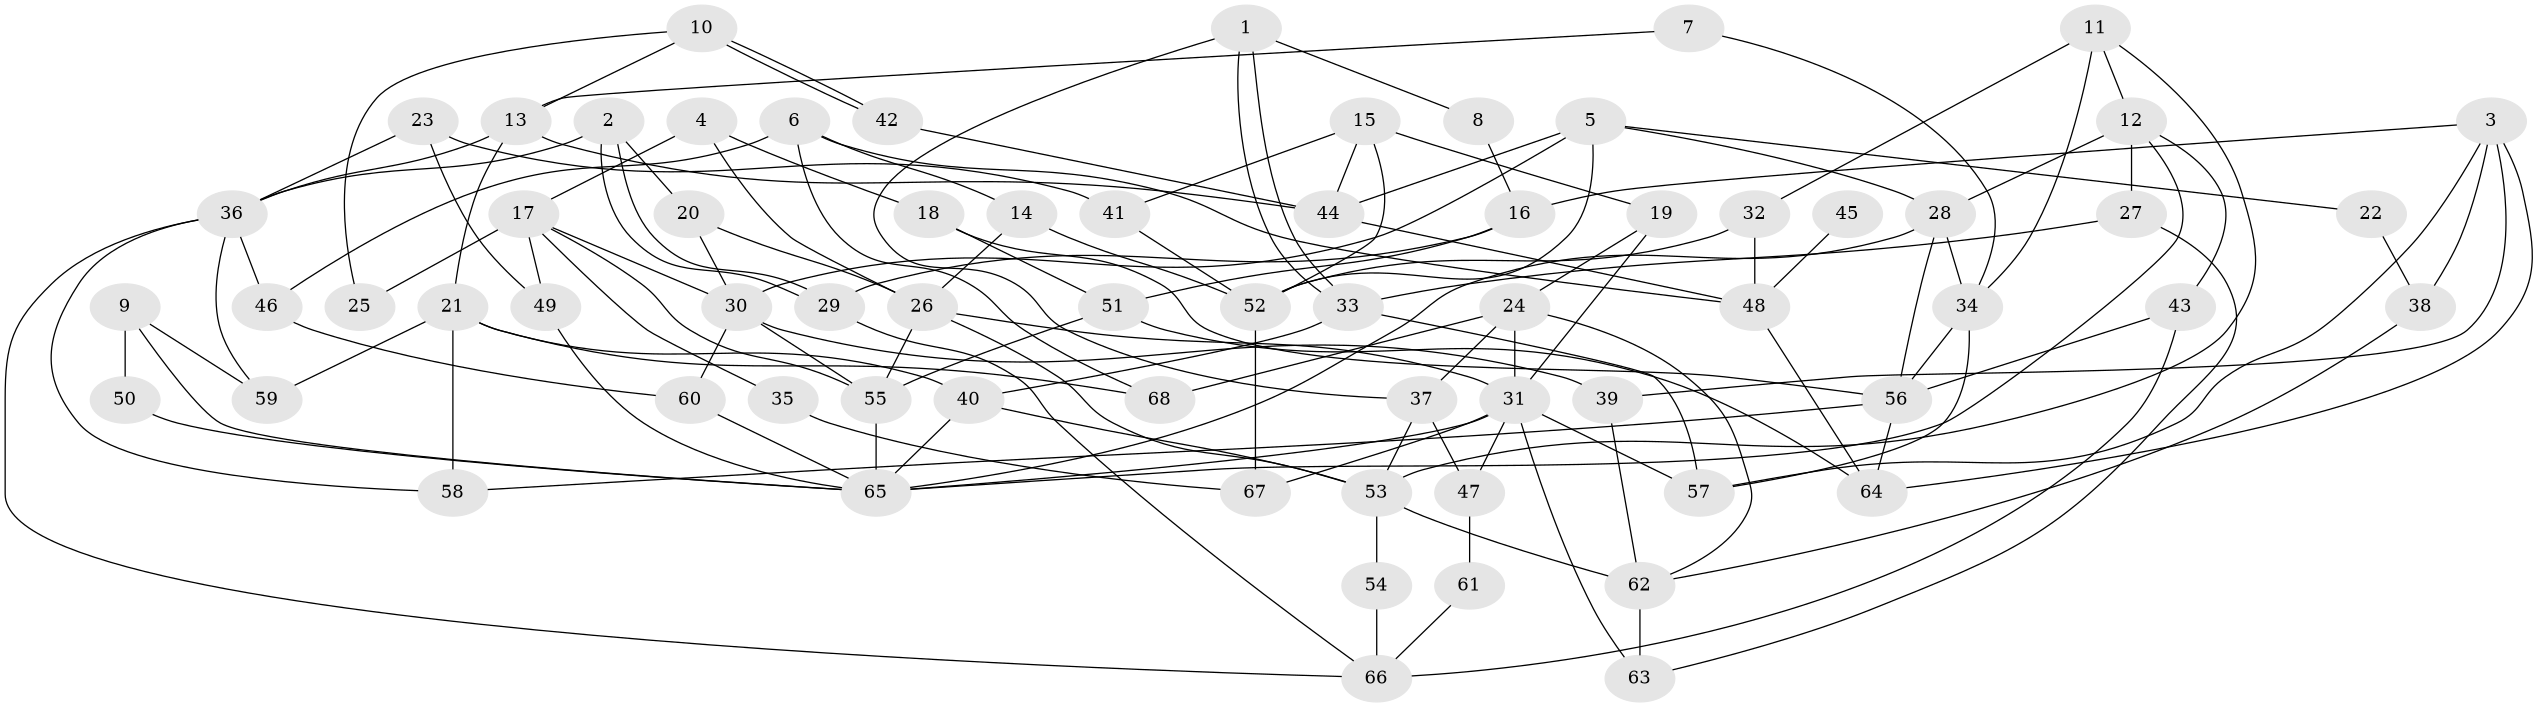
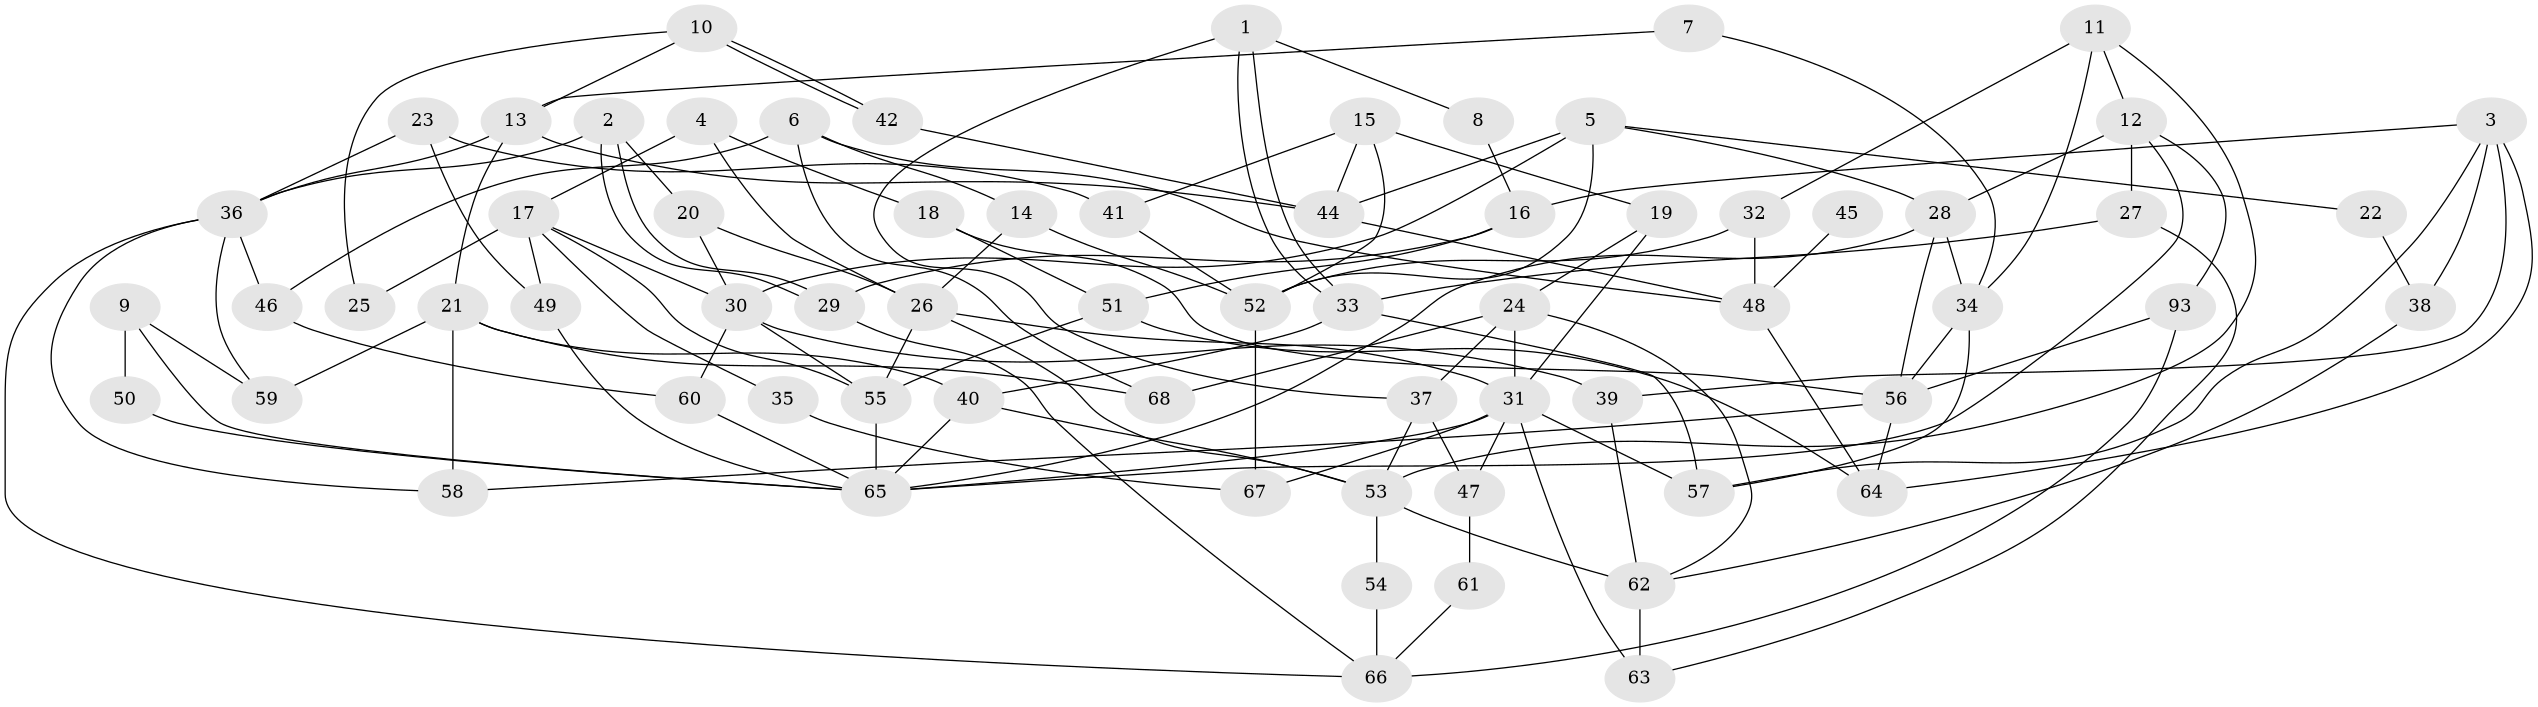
(2181, 307) -> (2181, 307)
